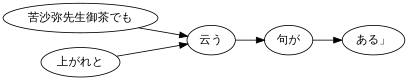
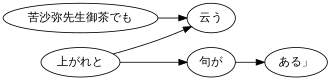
(246, 40) -> (149, 62)
